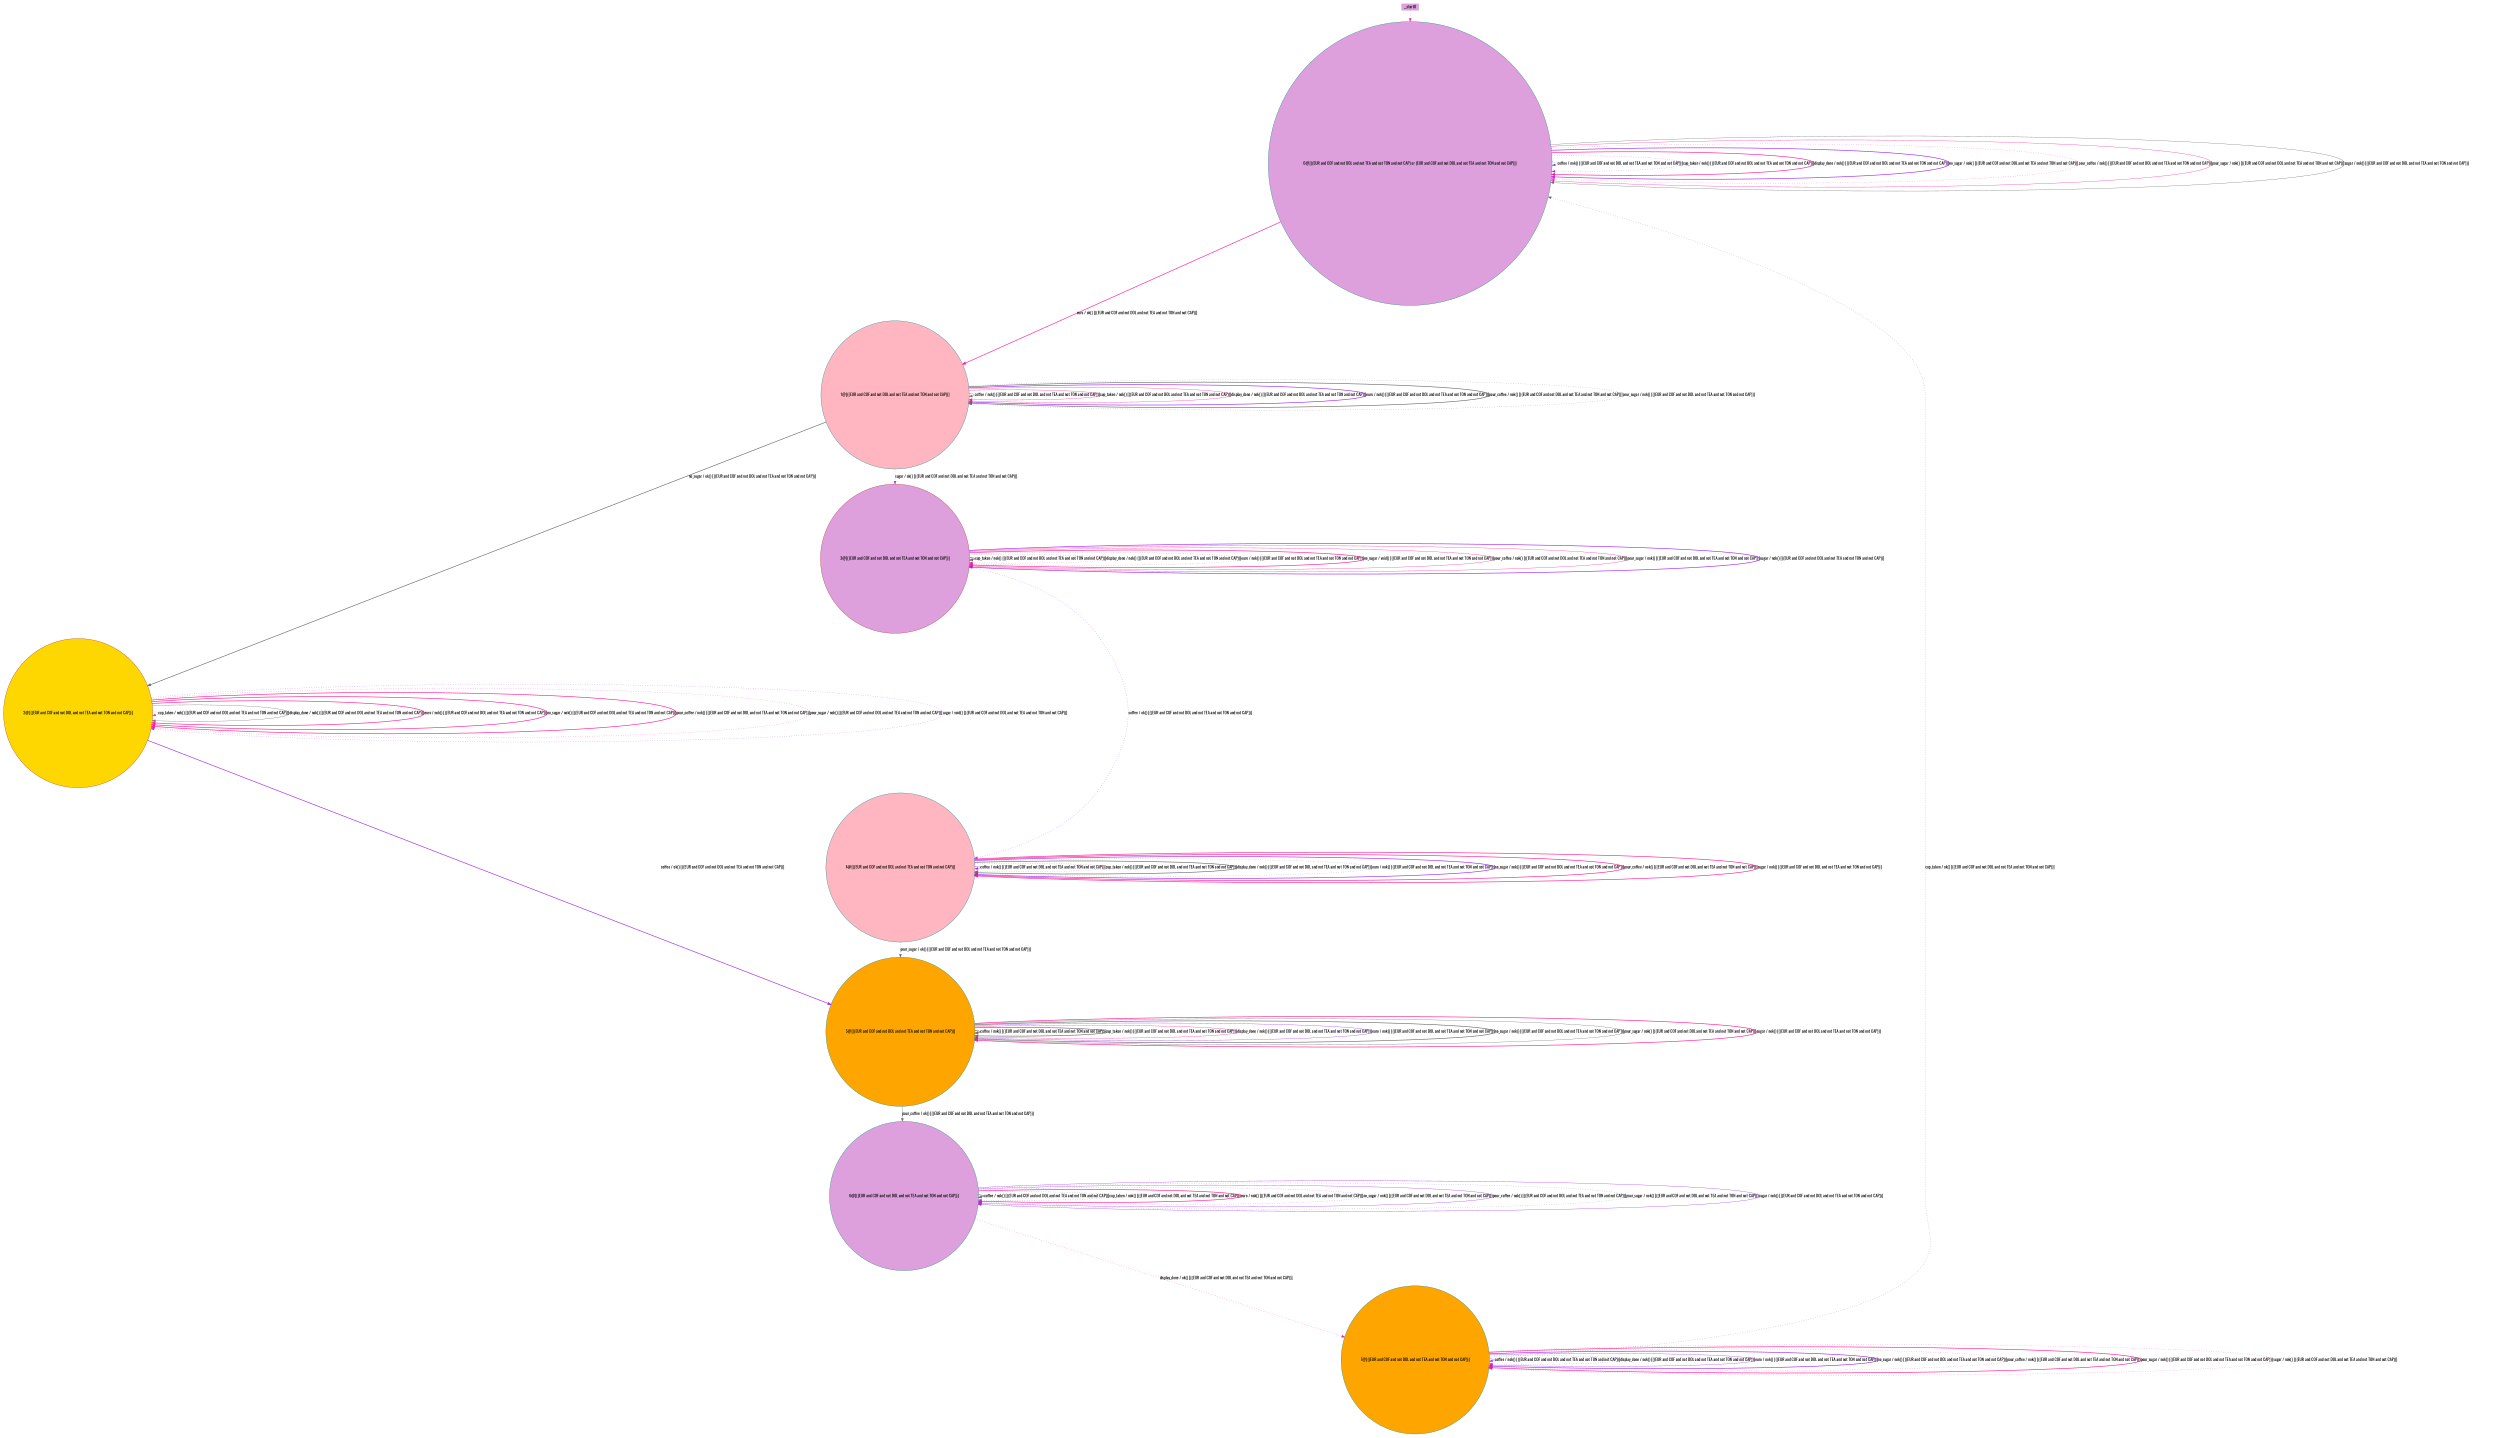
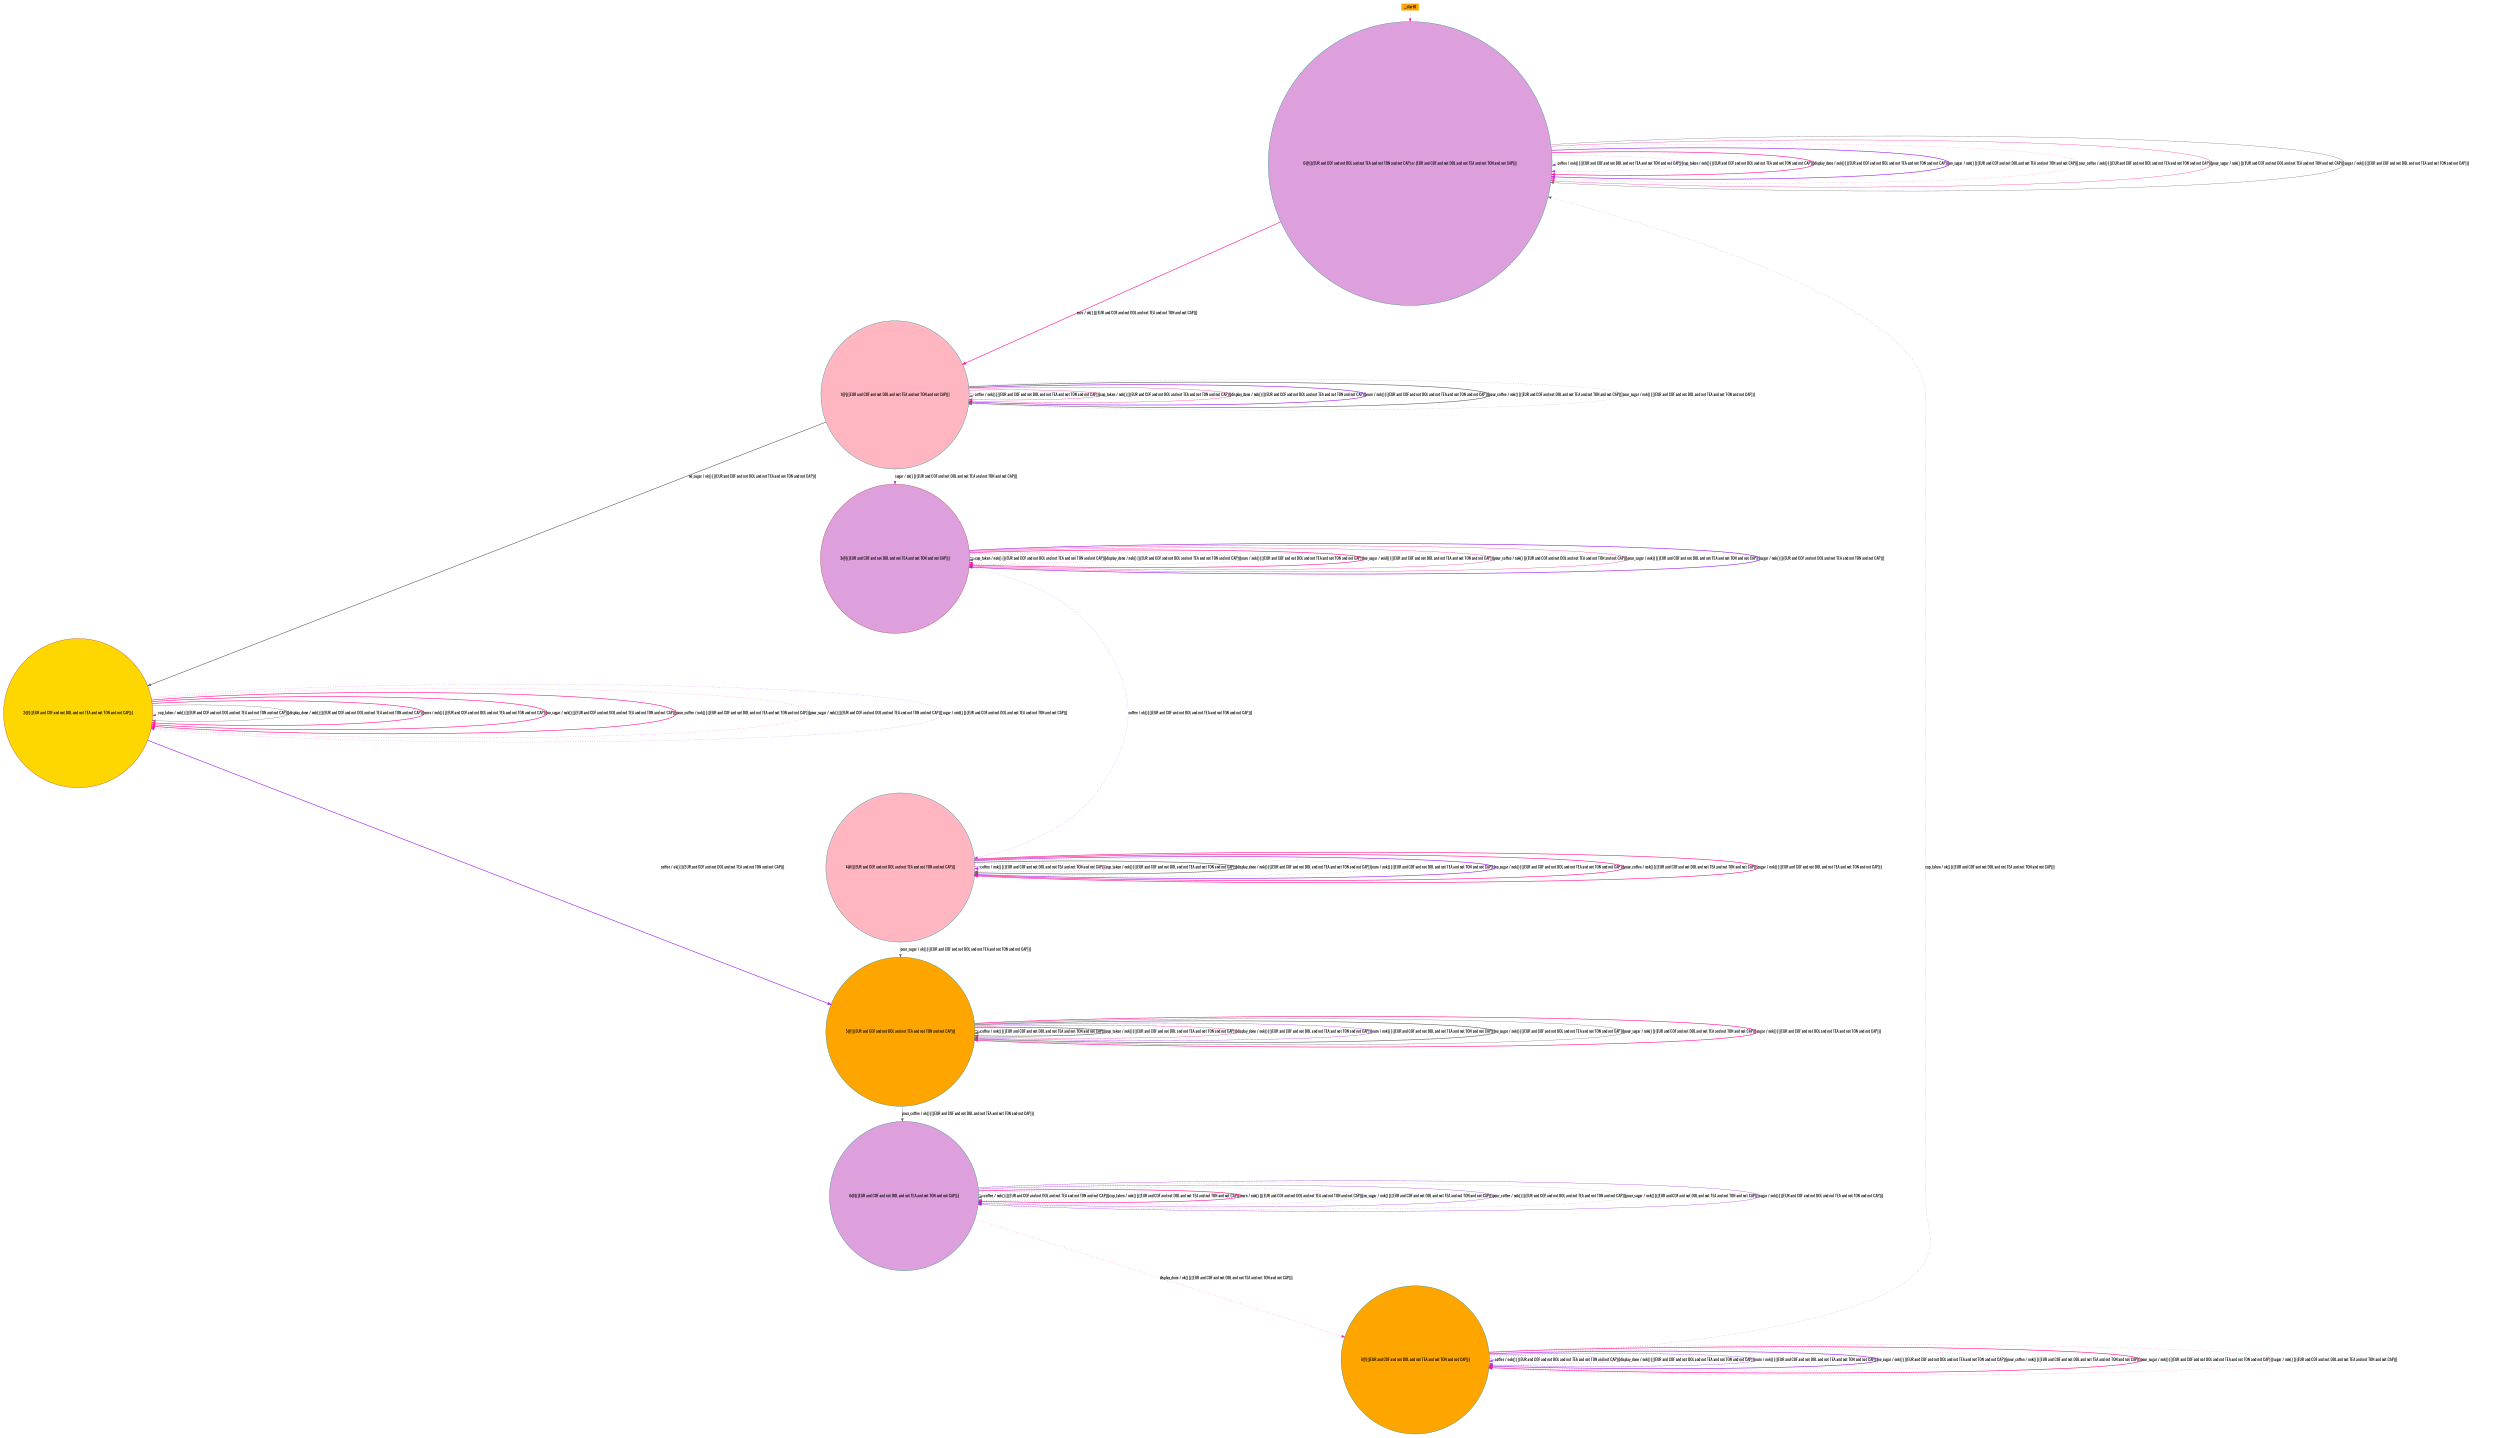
(1410, 7) -> (1410, 7)
